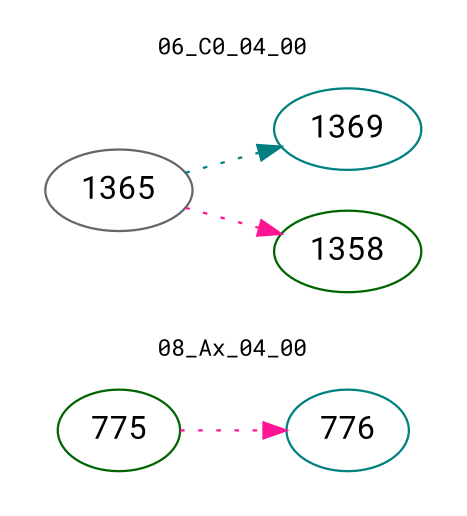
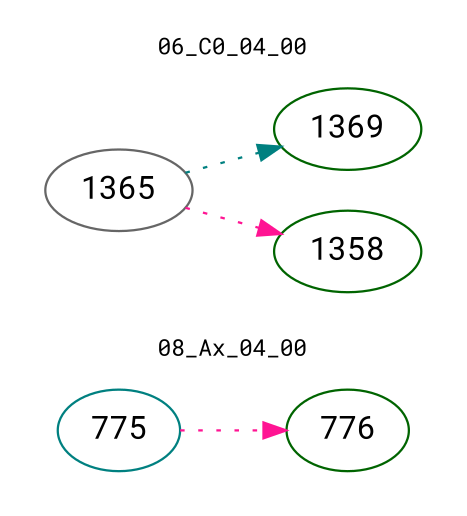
(348, 129) -> (348, 129)
(119, 430) -> (119, 430)
(348, 430) -> (348, 430)
